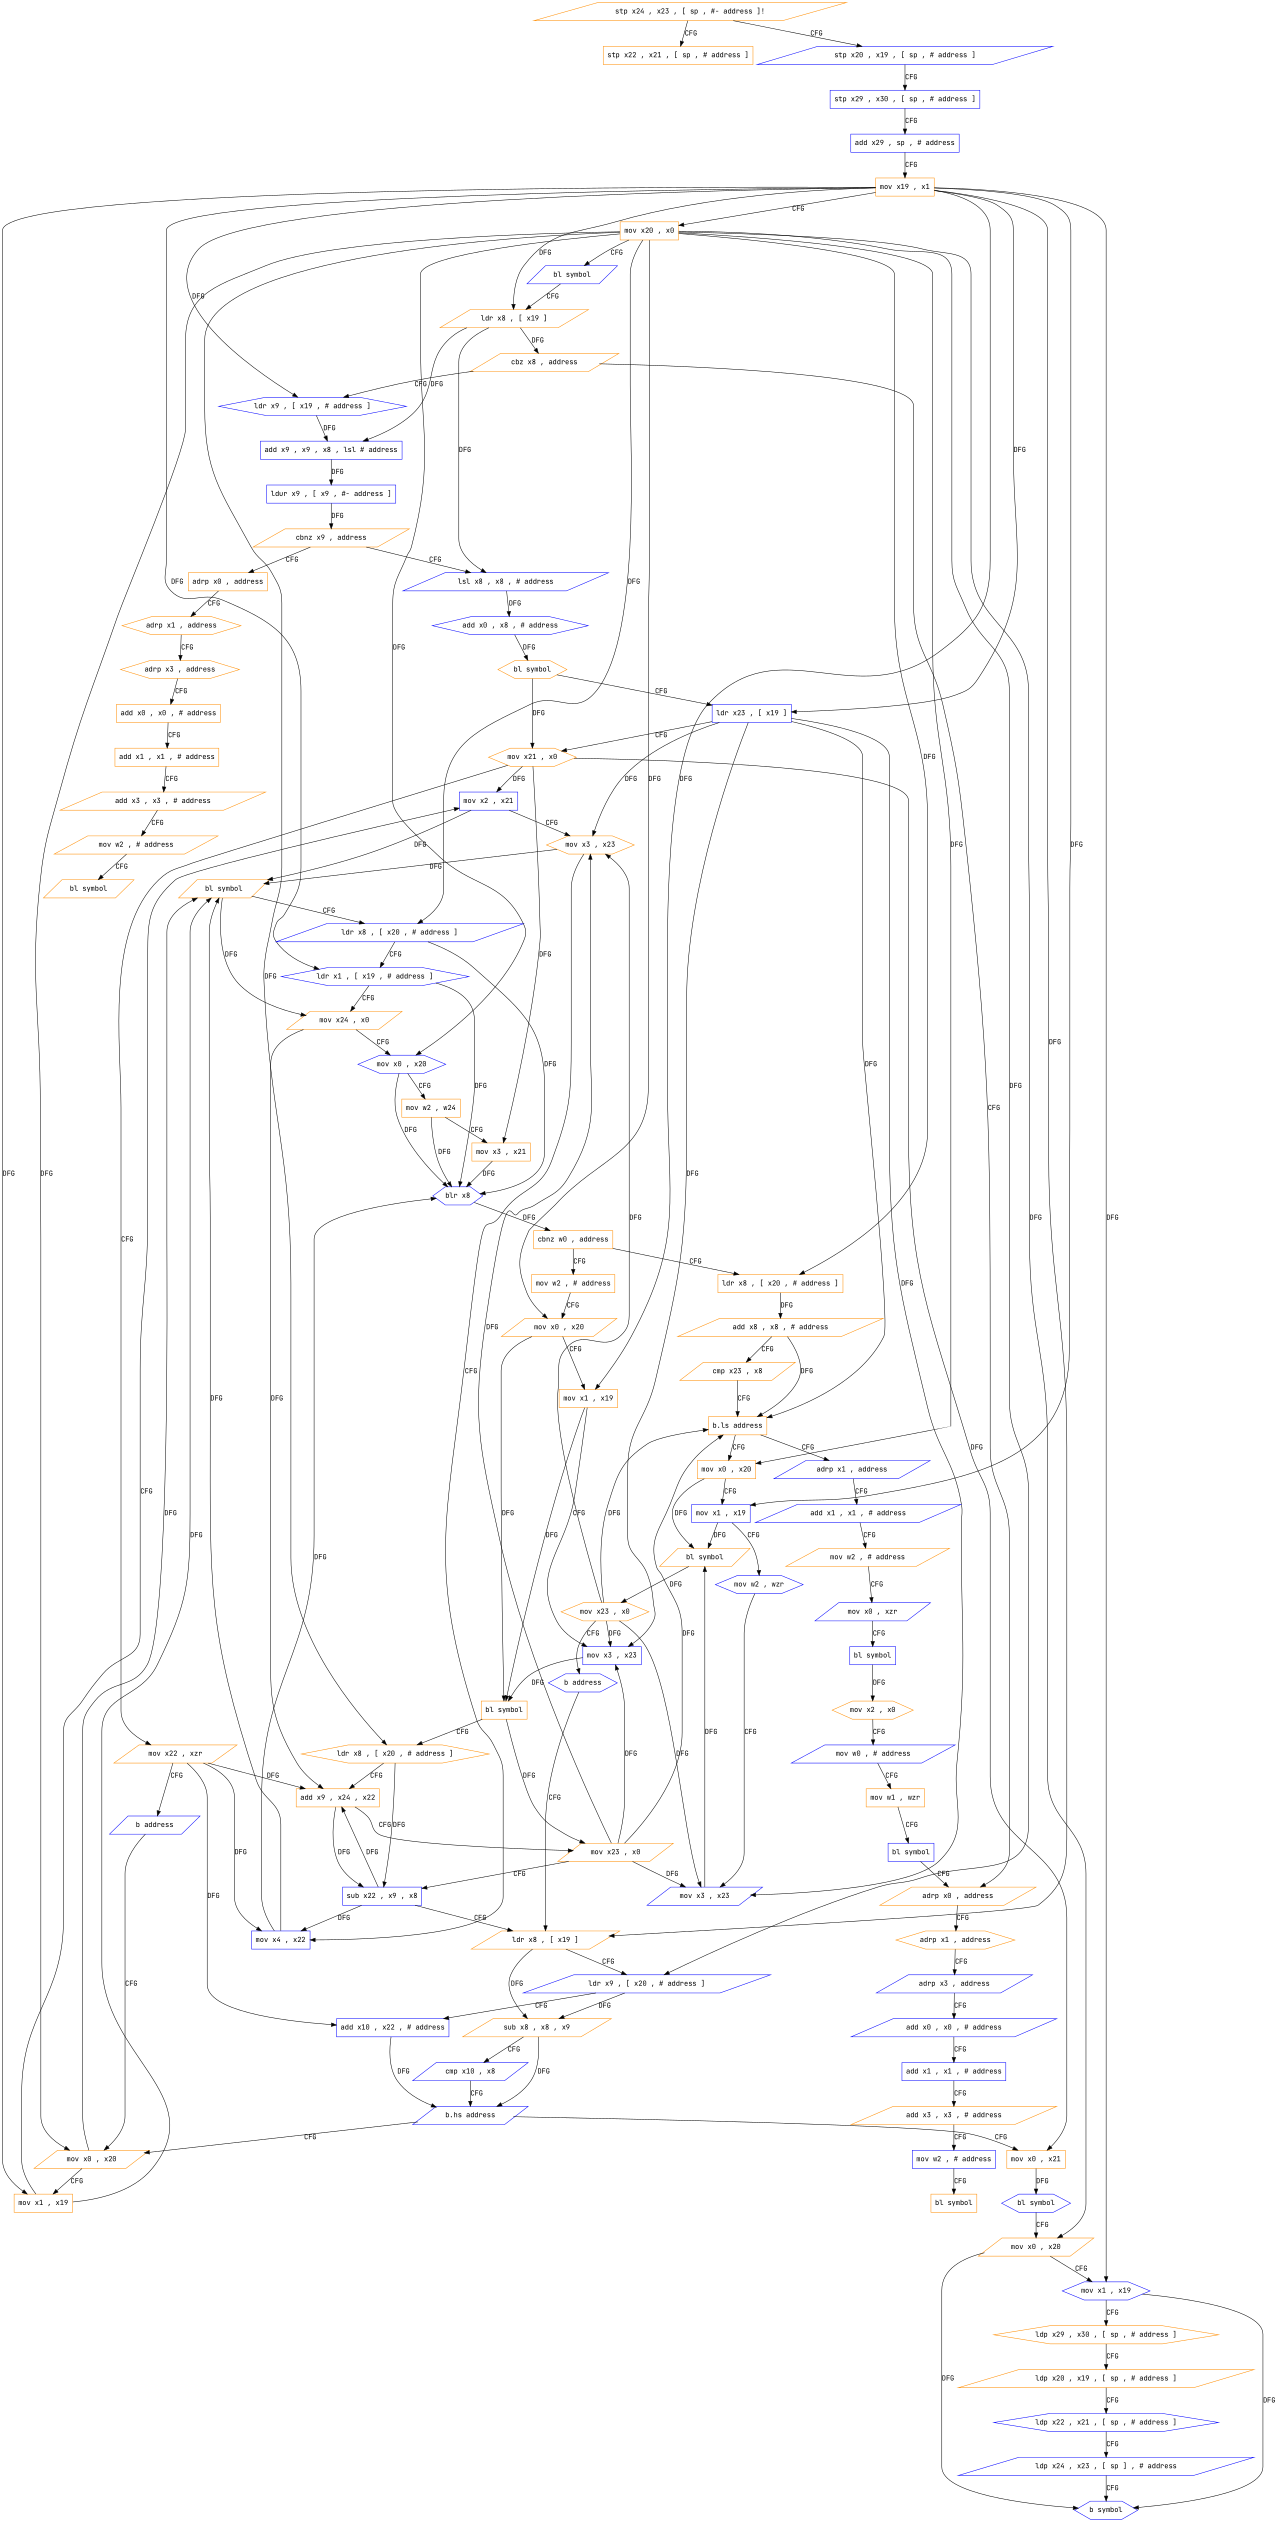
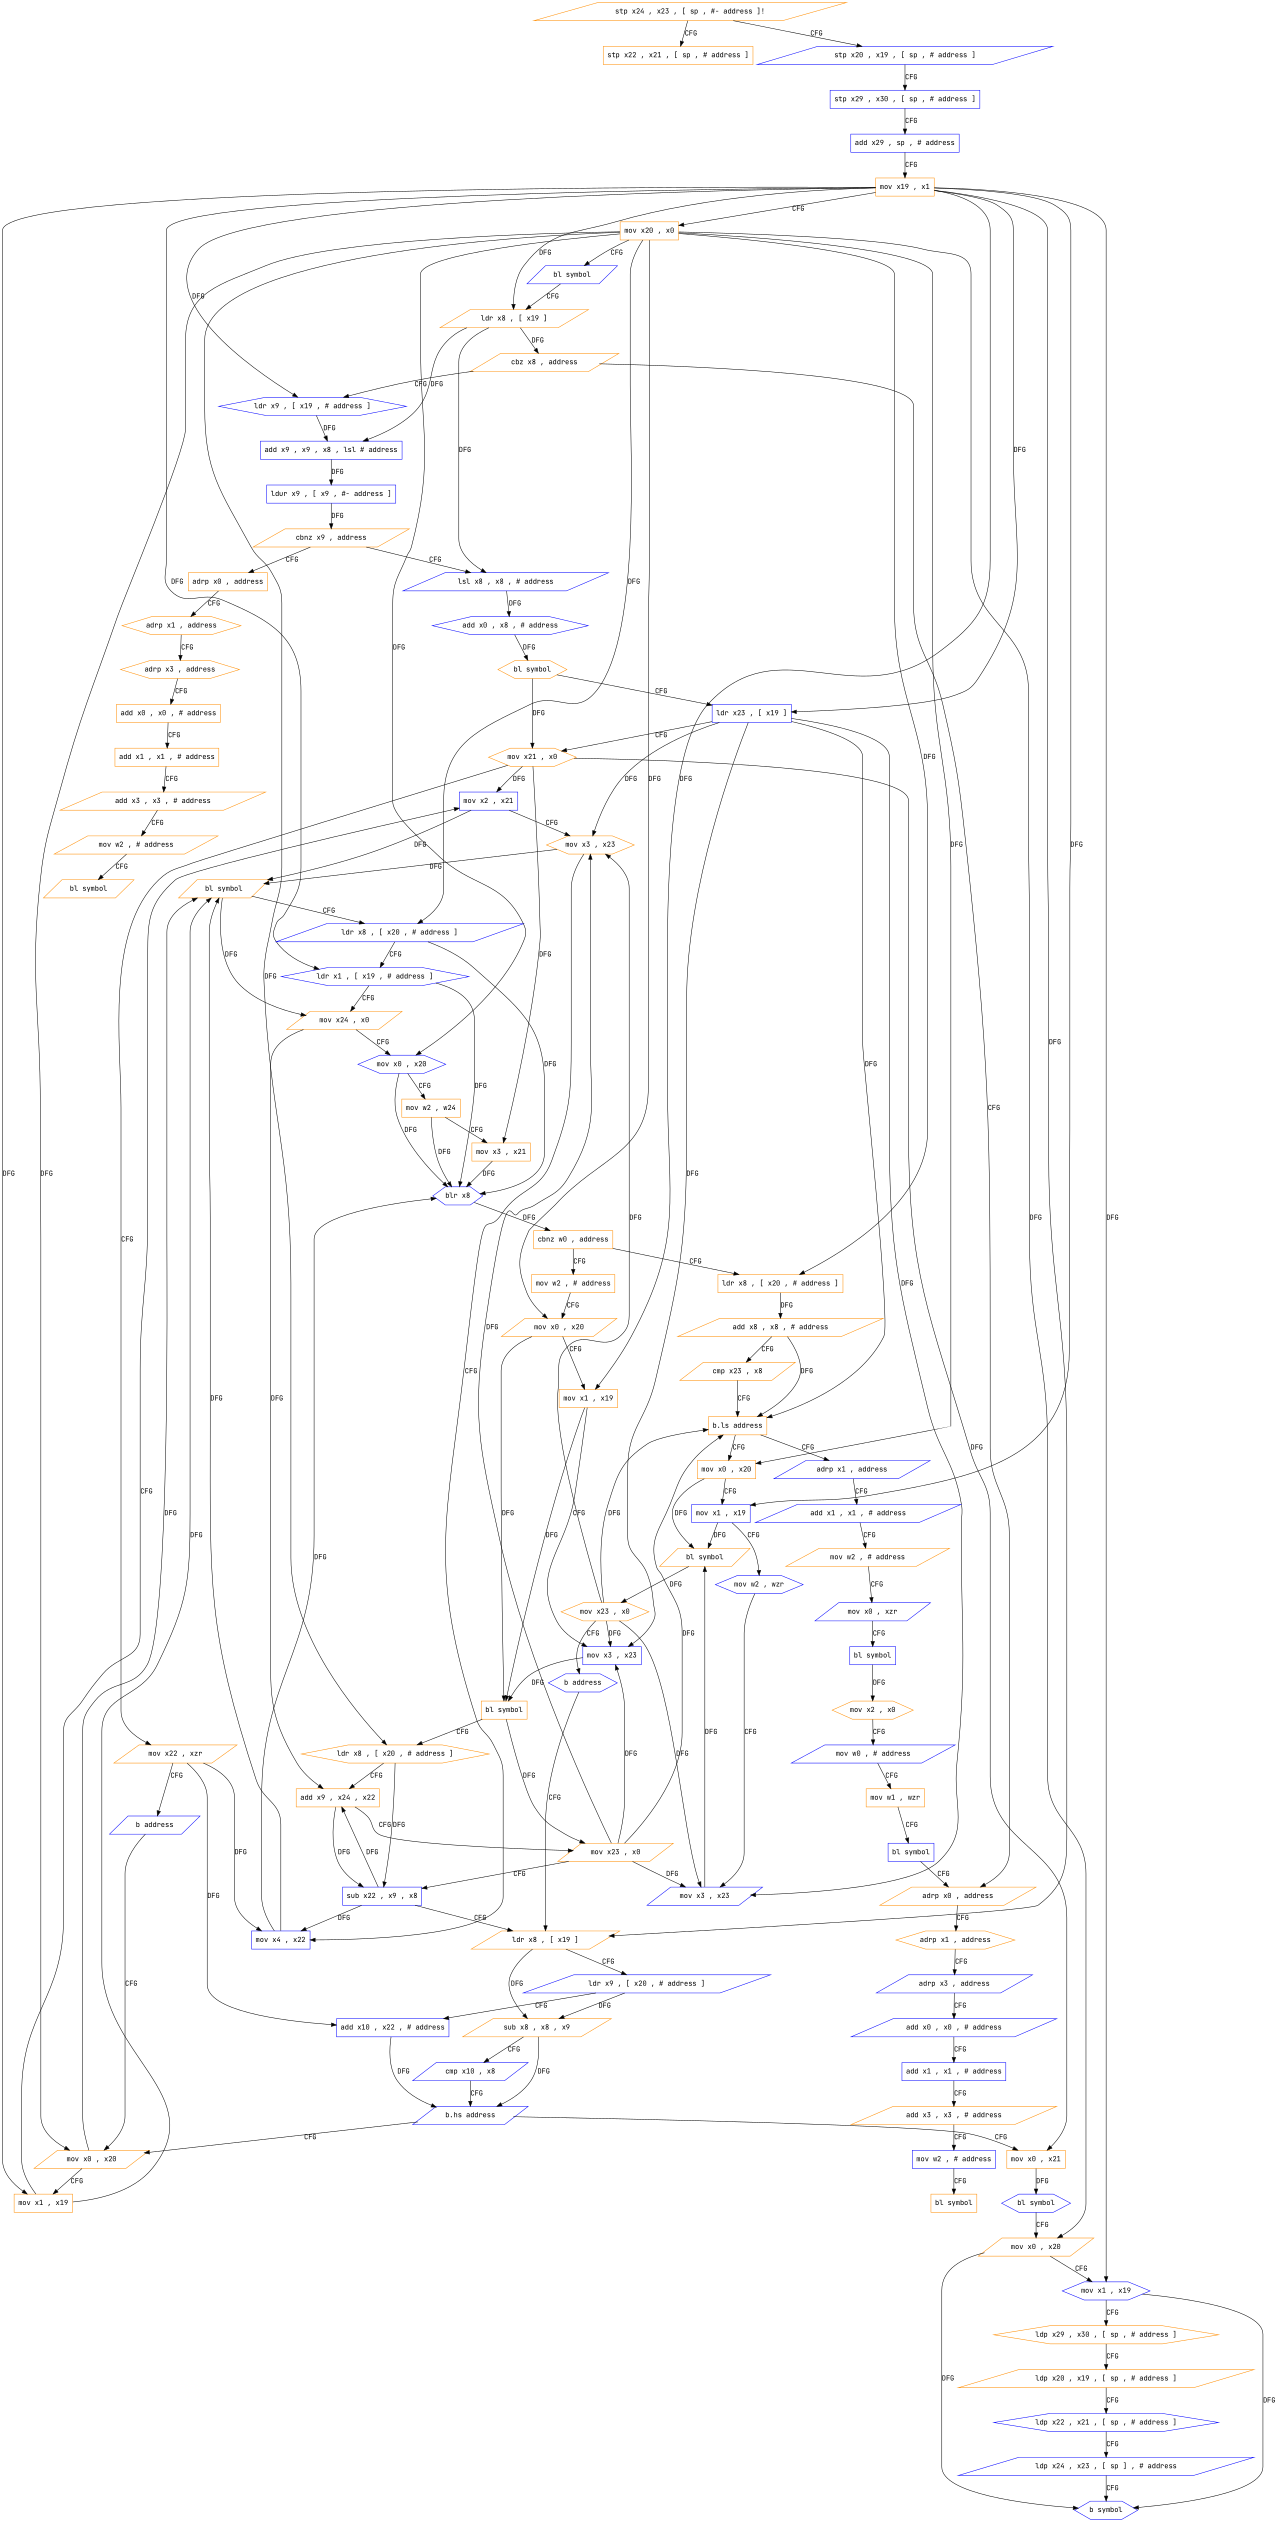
(1009, 1101) -> none
(250, 1774) -> none
